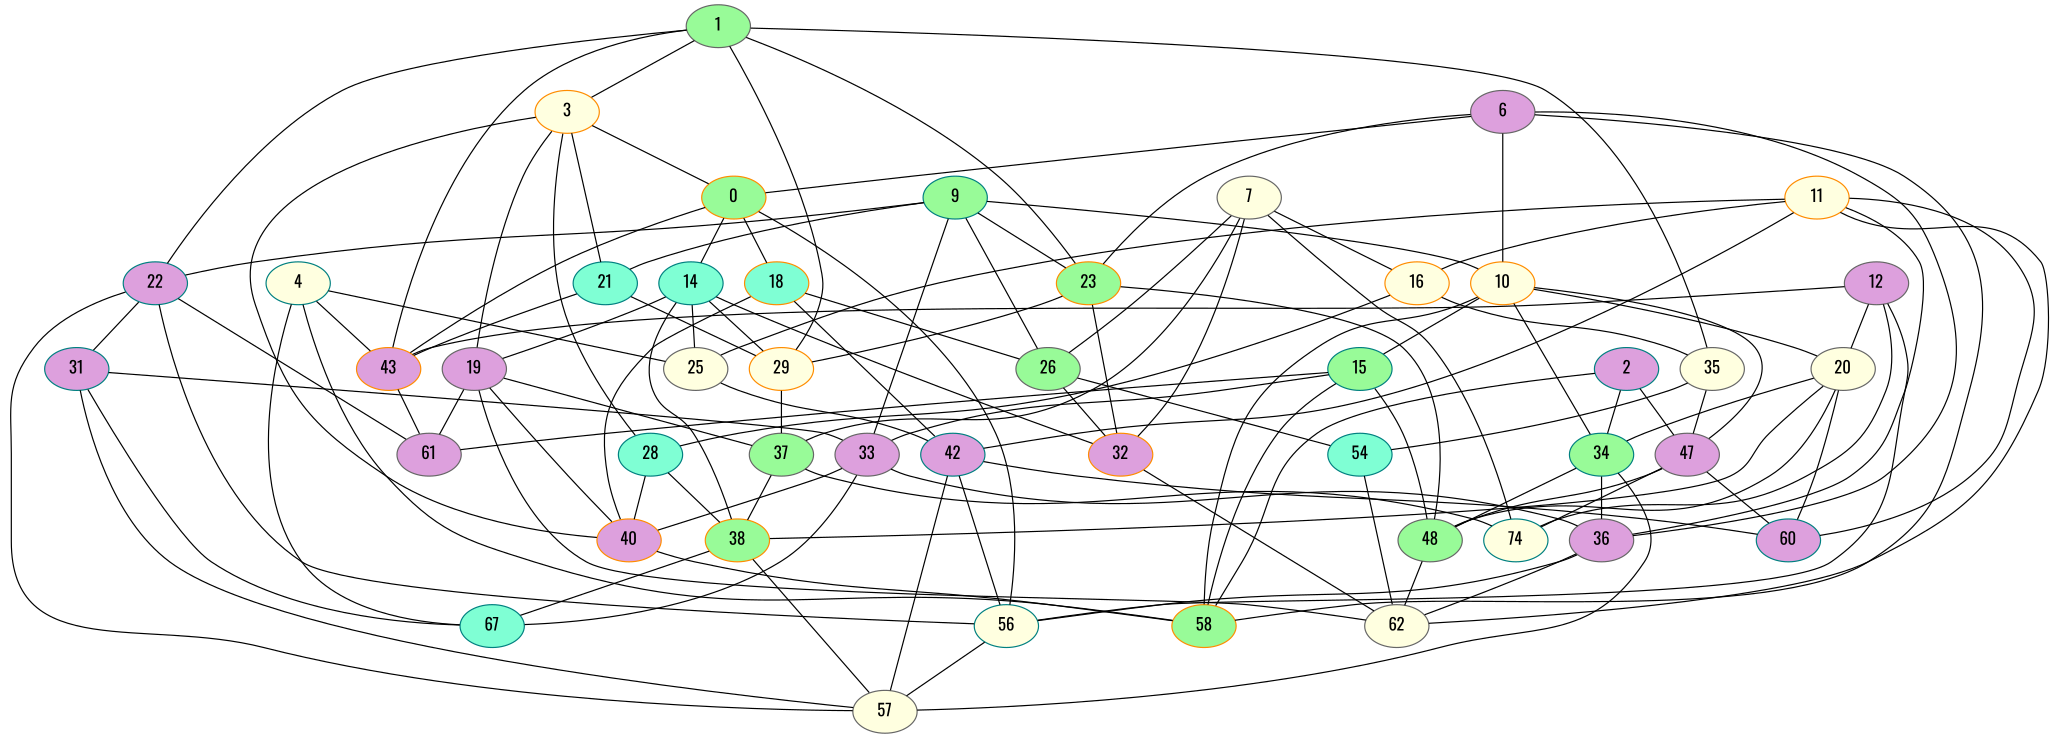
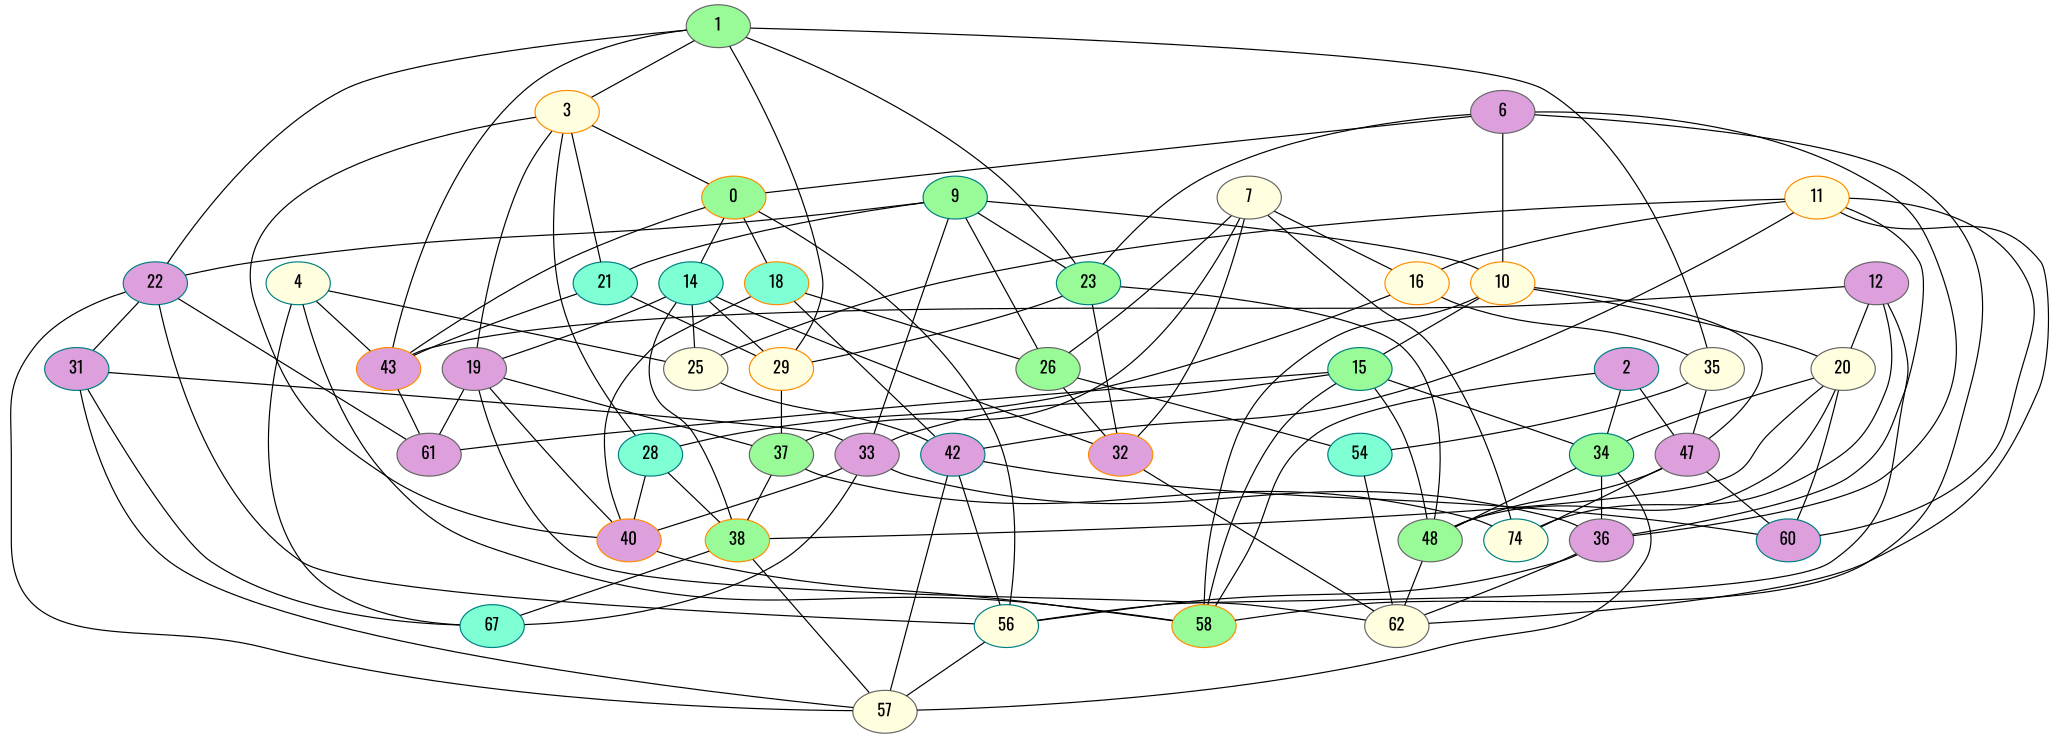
(1089, 283) -> (1089, 283)
(1552, 369) -> (1481, 412)
